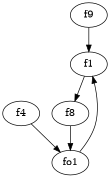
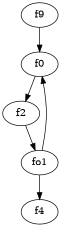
(89, 64) -> (40, 64)
(70, 113) -> (21, 113)
(43, 136) -> (40, 184)
